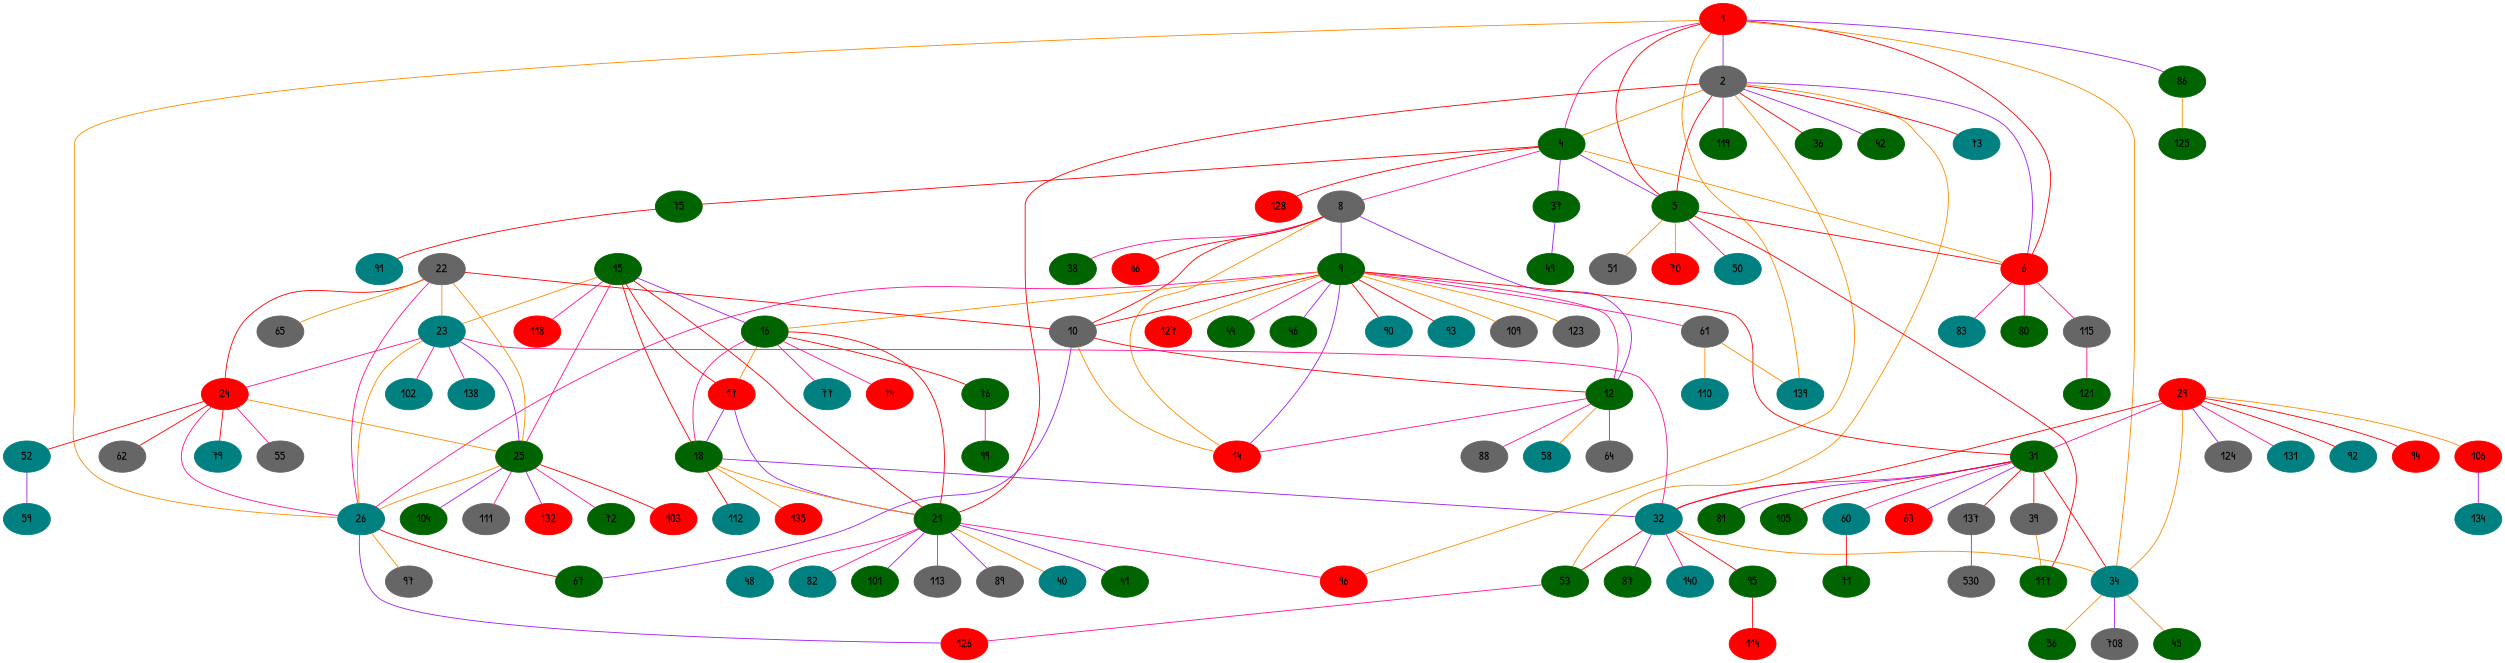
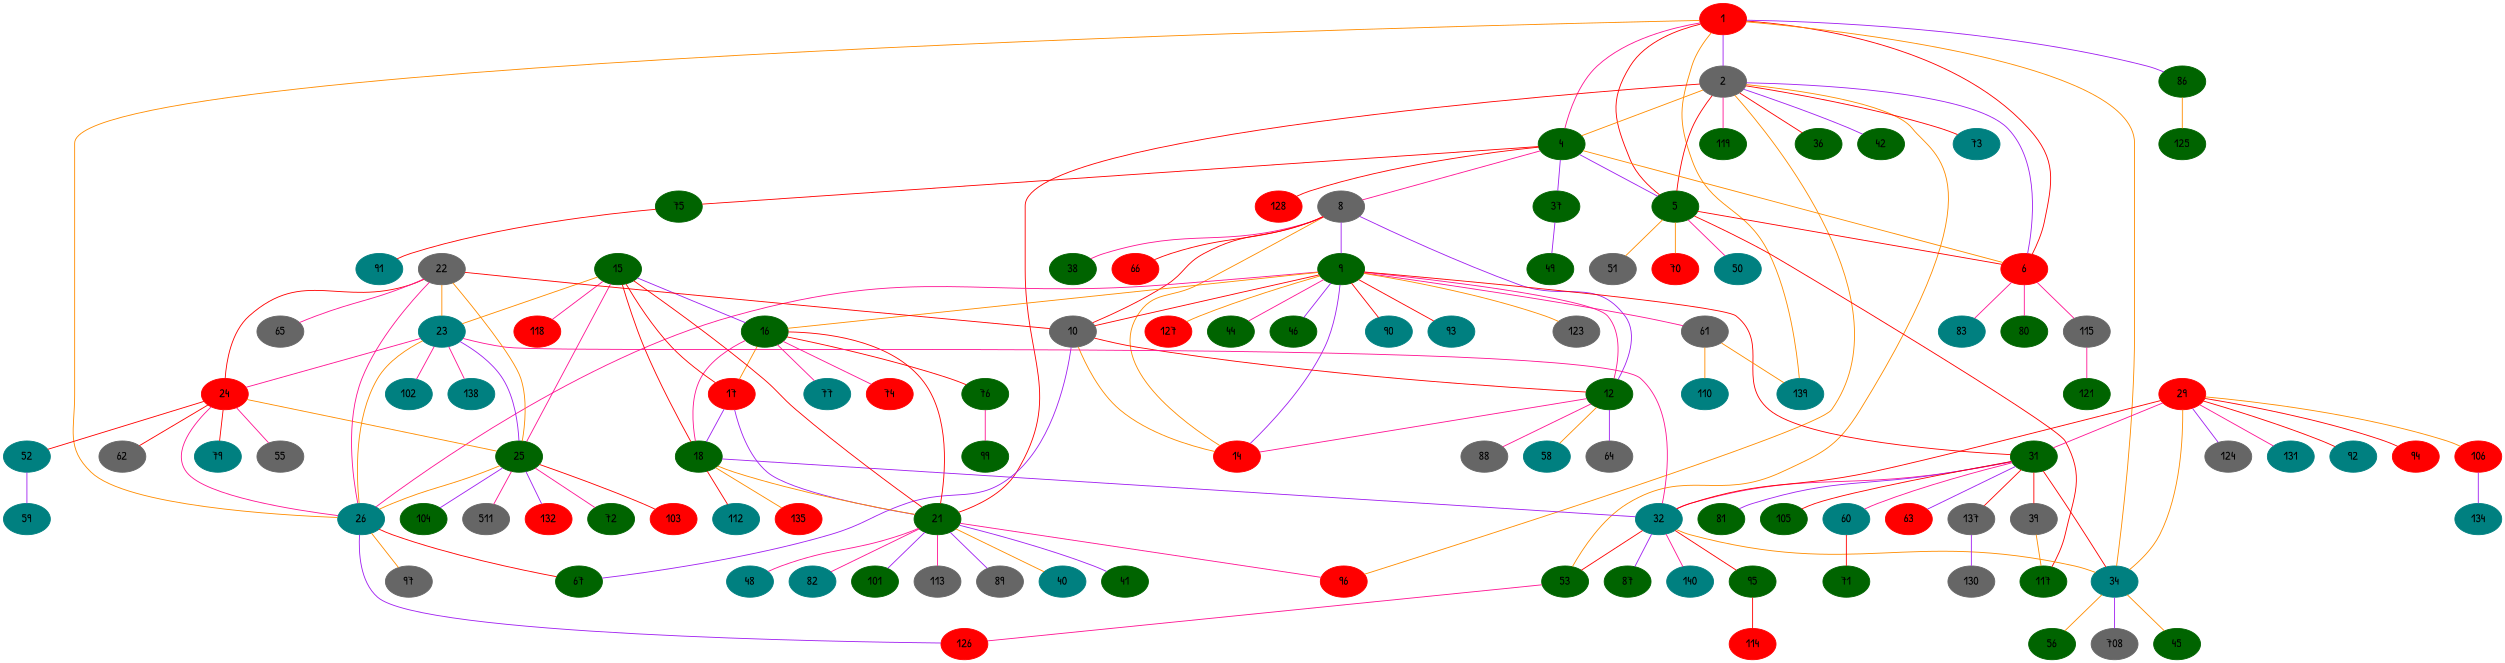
(362, 301) -> (362, 301)
(1514, 332) -> none
(486, 519) -> (486, 519)
(1971, 582) -> (1971, 582)
